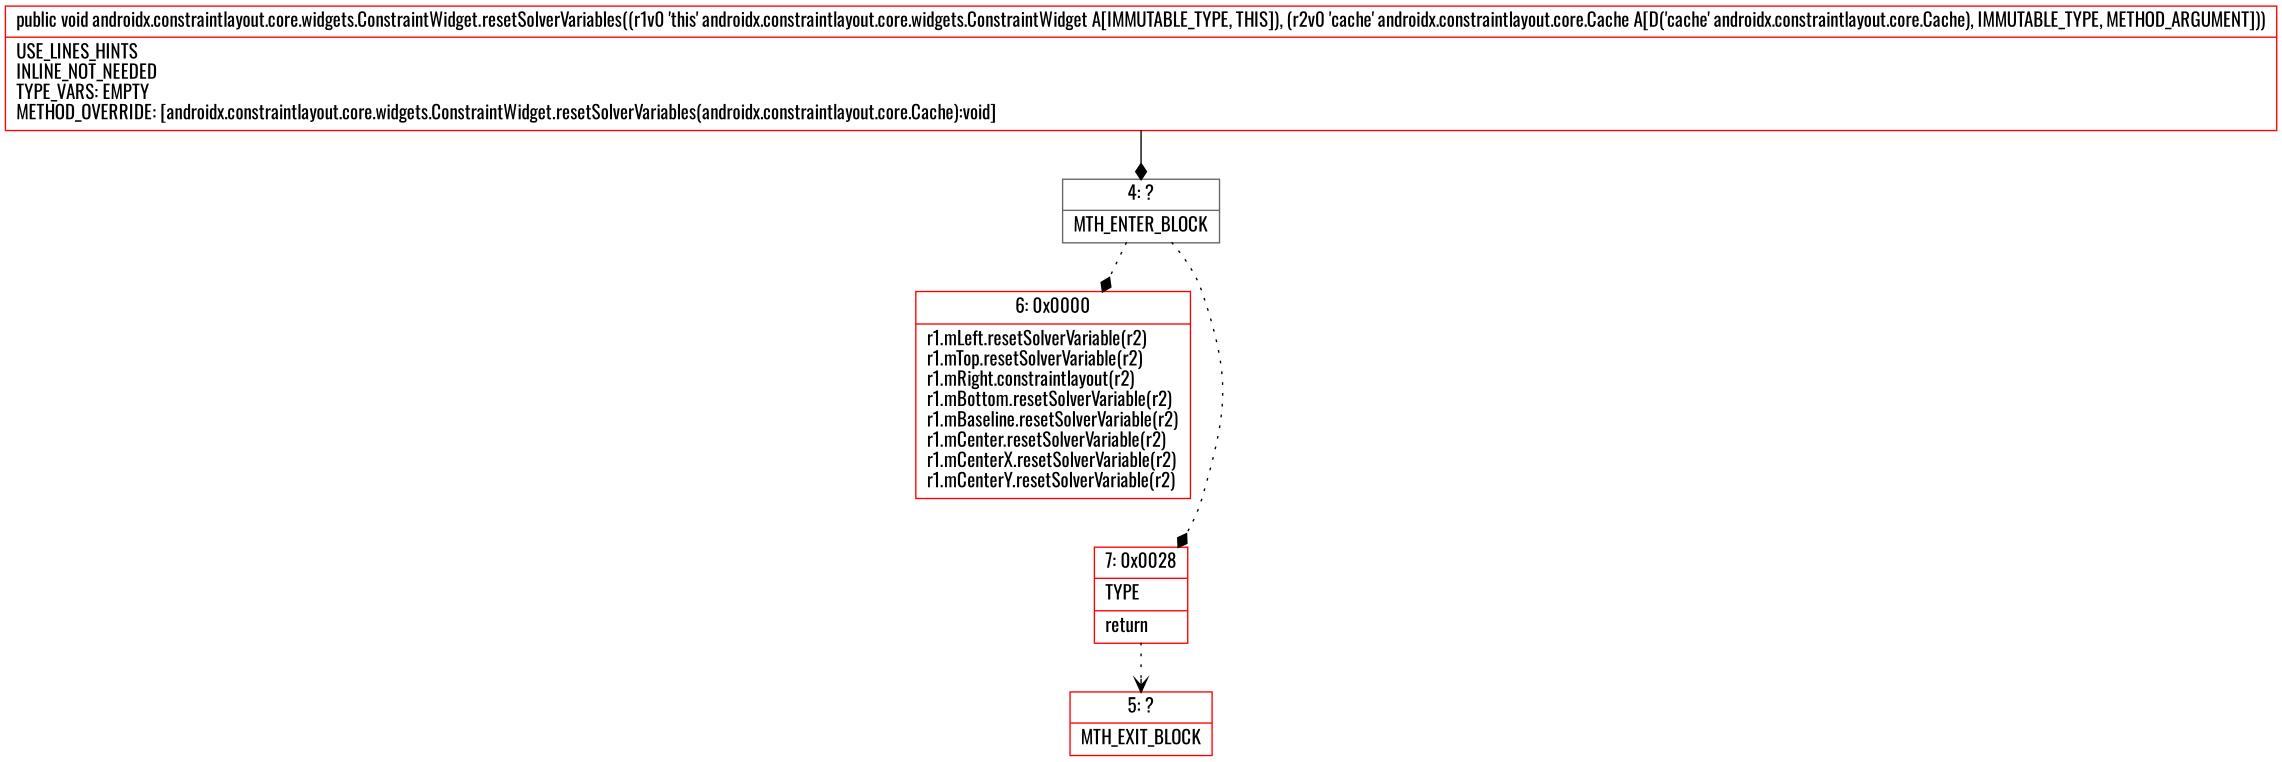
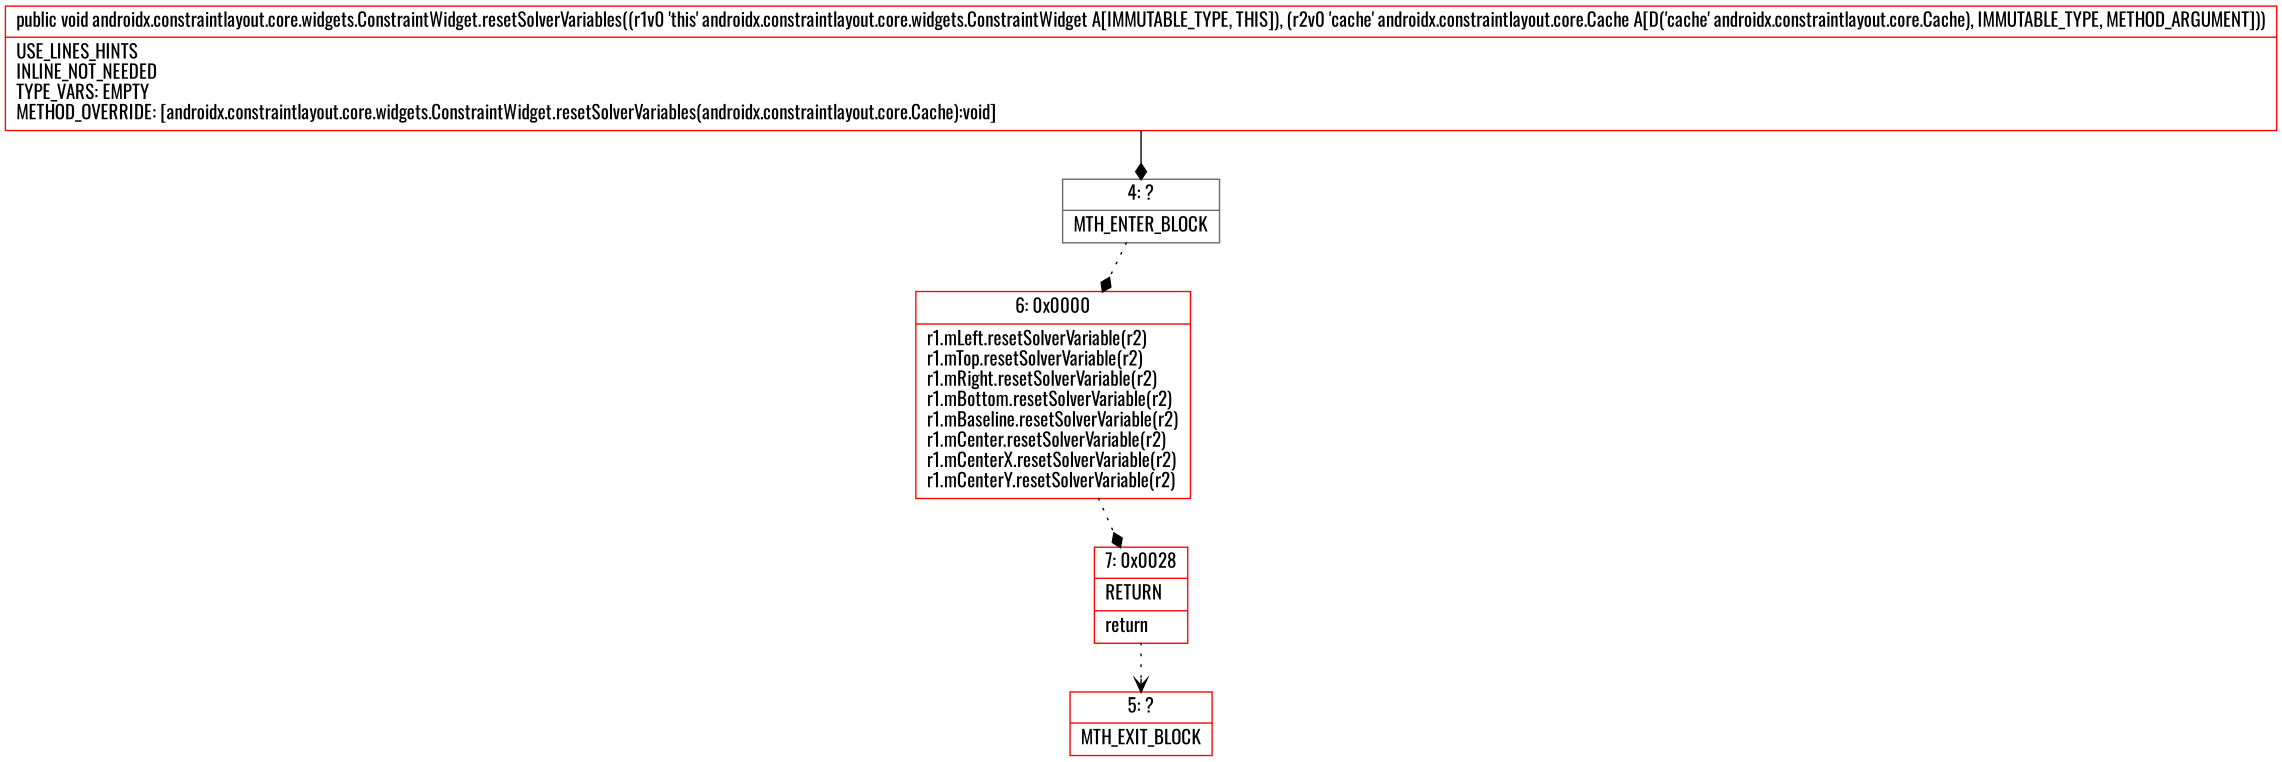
(1031, 380) -> (1042, 380)
(1222, 385) -> (1106, 515)
(1123, 594) -> (1134, 594)
